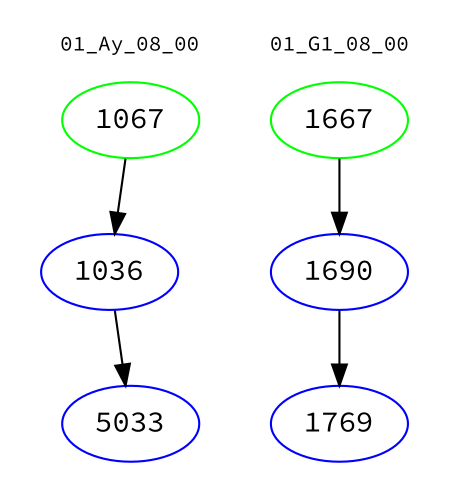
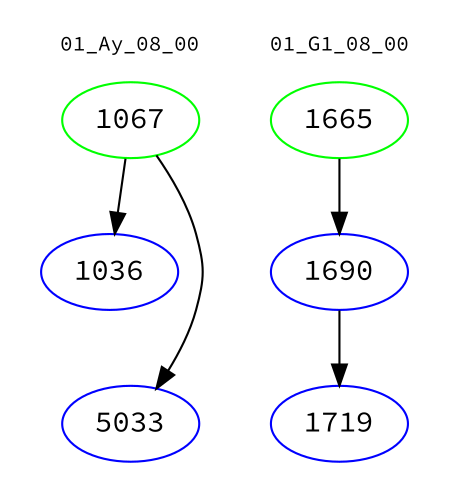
(339, 120) -> (339, 120)
(119, 338) -> (202, 261)
(339, 424) -> (339, 424)
